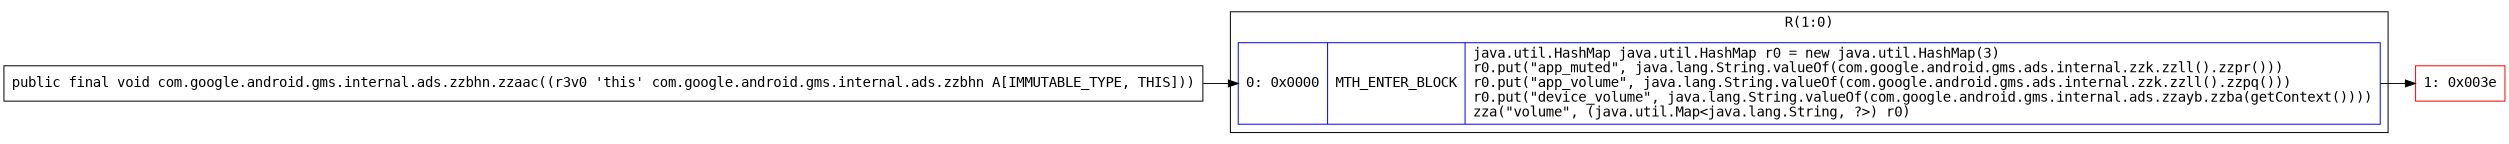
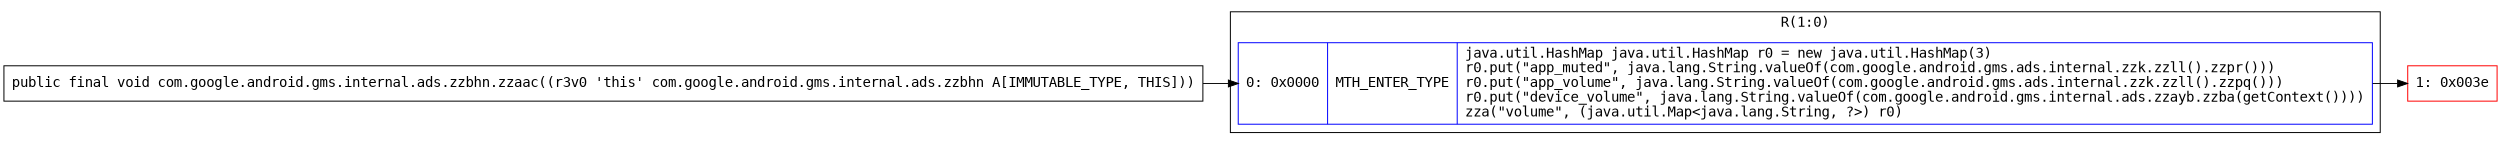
(1396, 83) -> (1392, 83)
